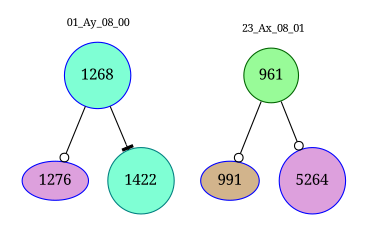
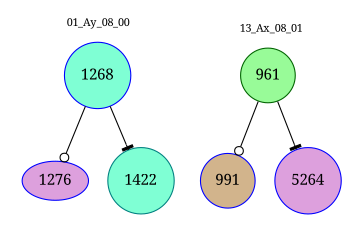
(273, 29) -> (271, 29)
(289, 122) -> (286, 123)
(230, 181) -> (228, 181)
